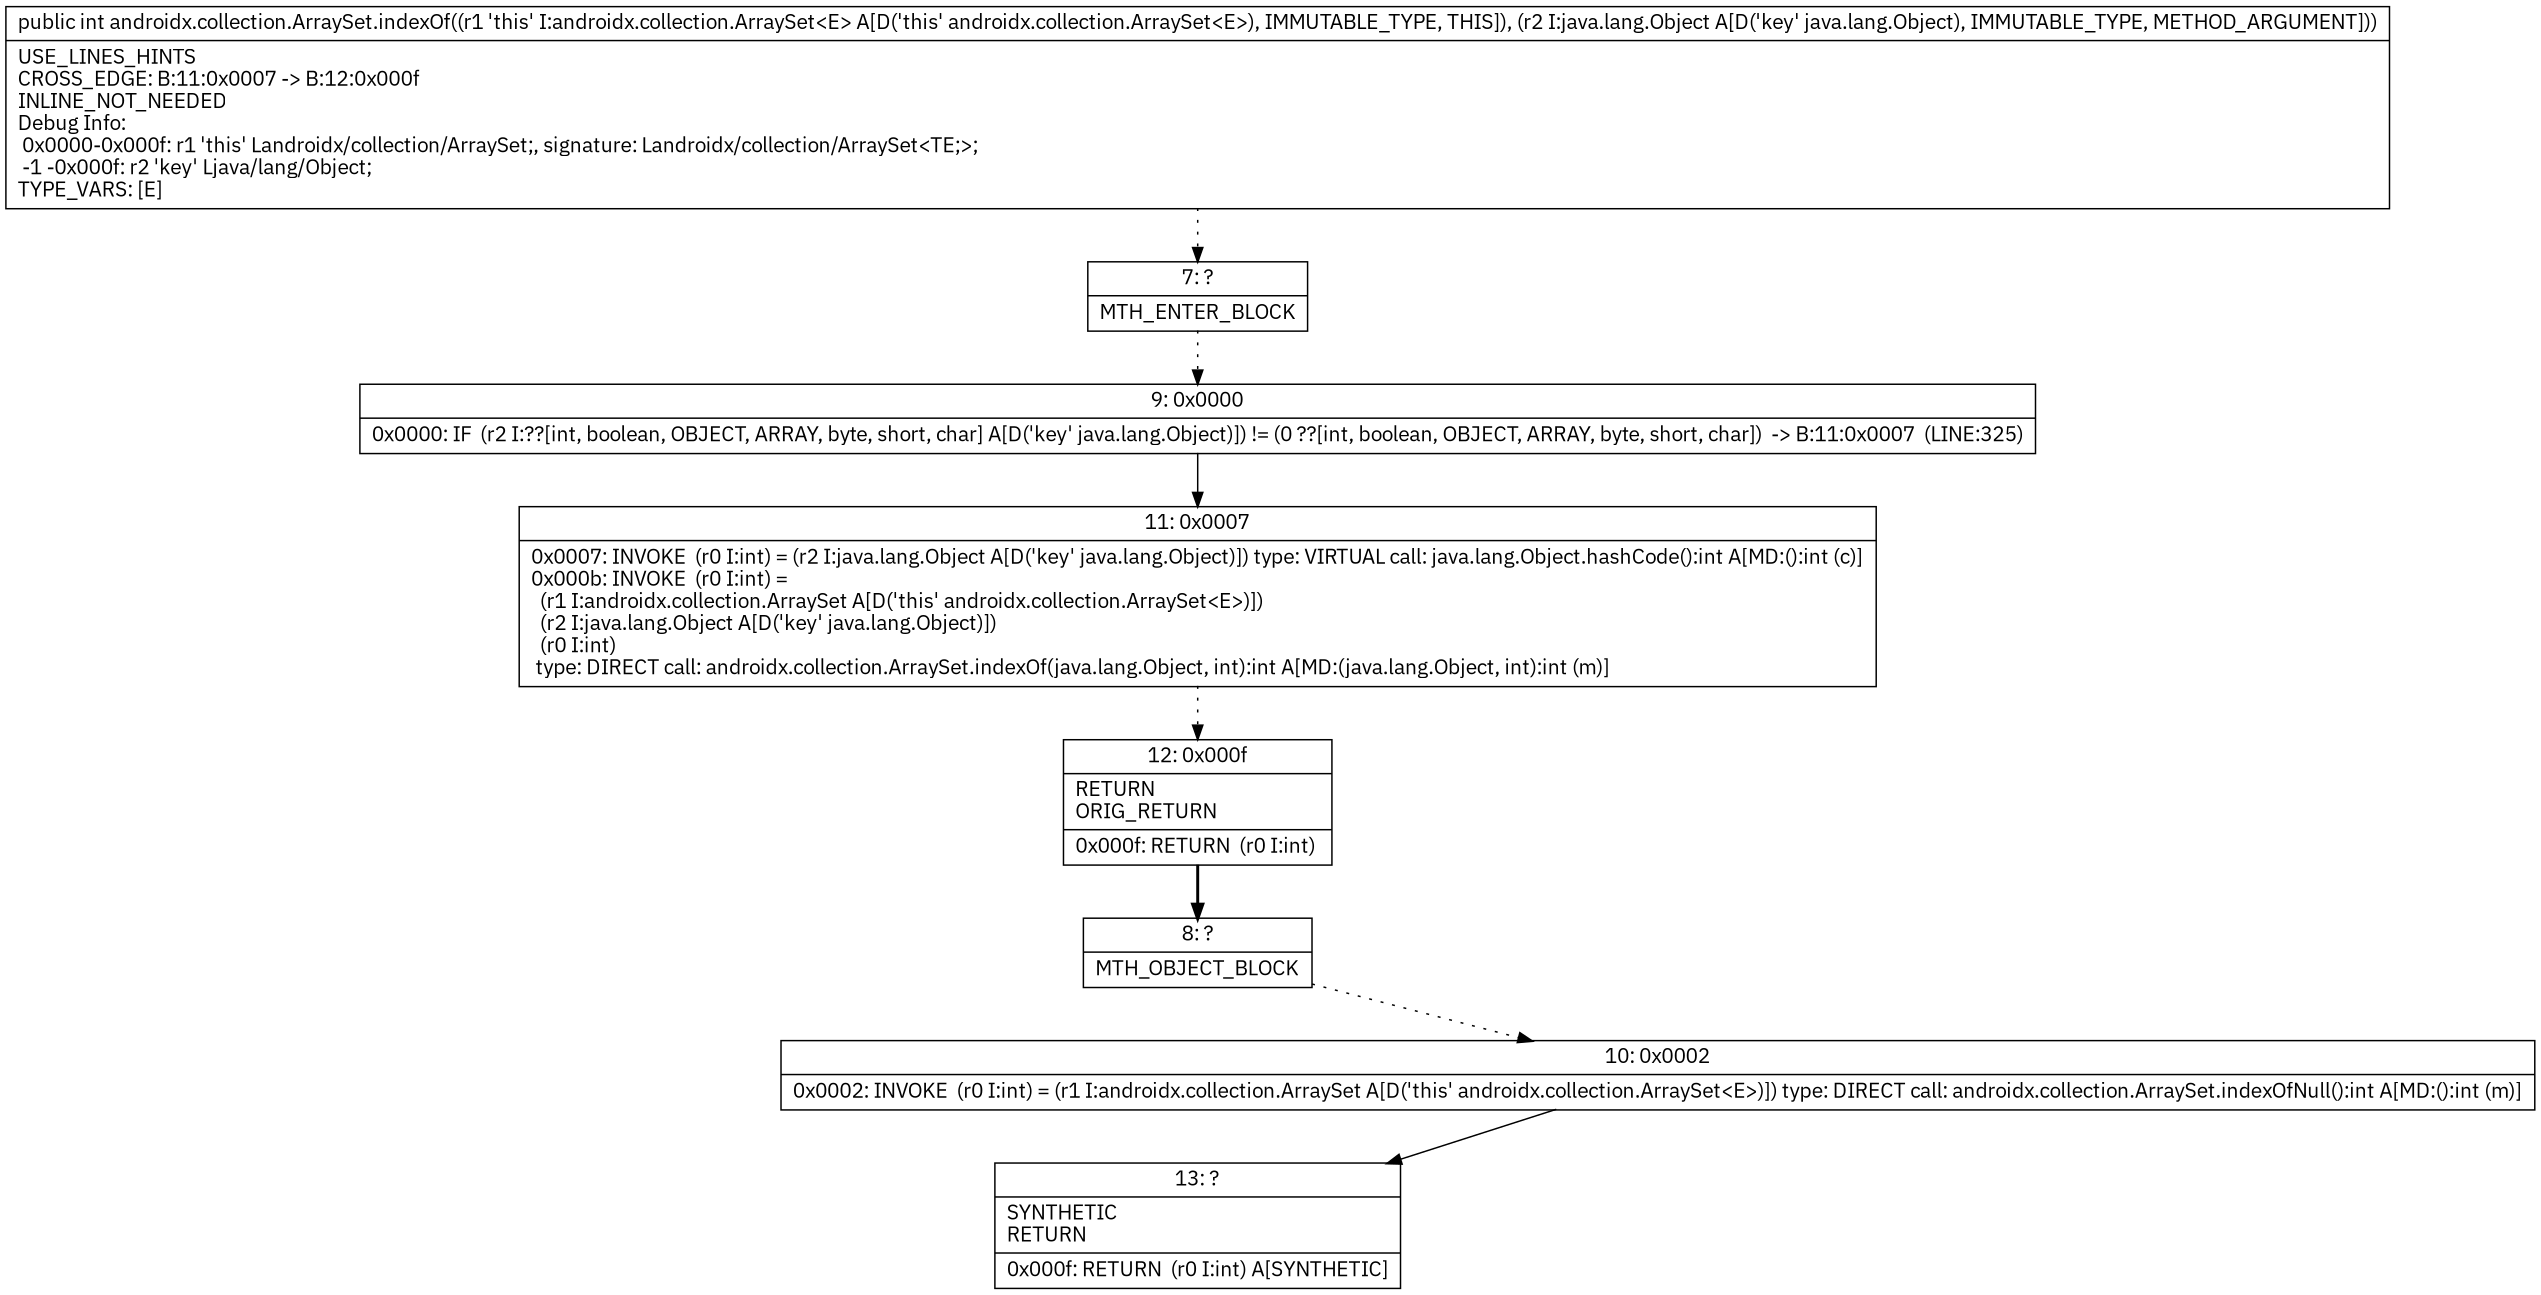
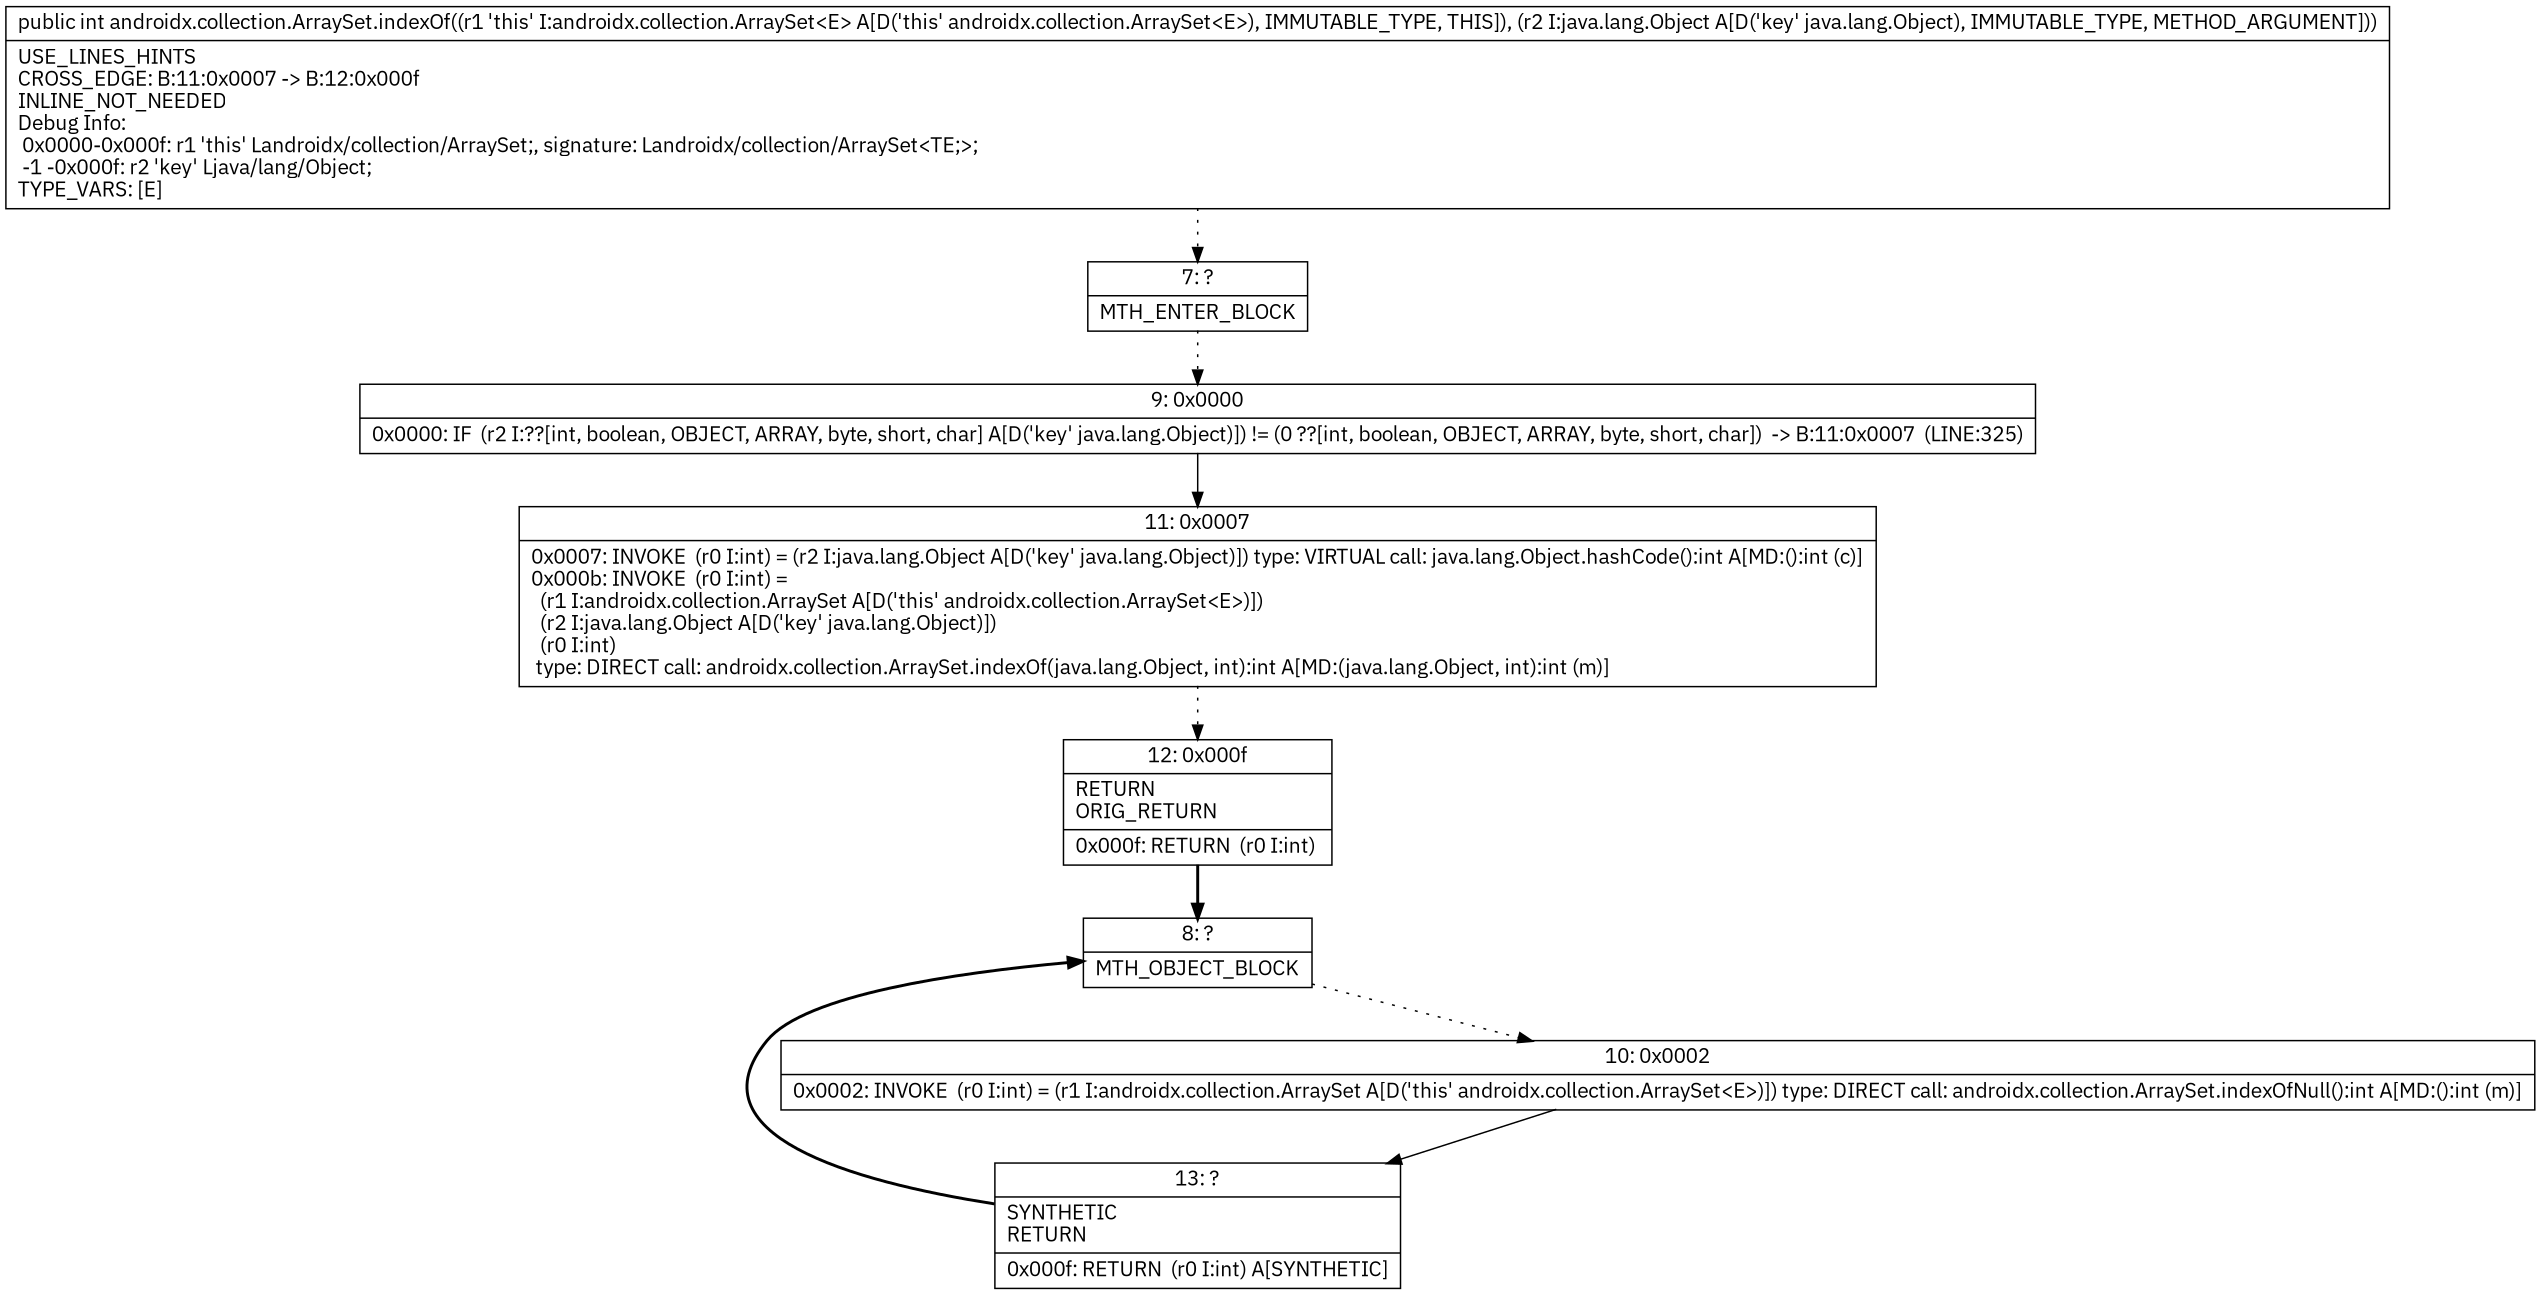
none -> (761, 1051)
